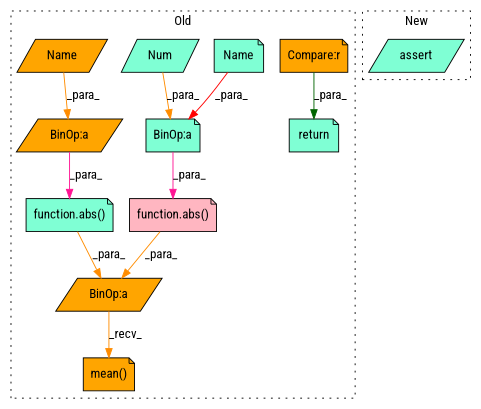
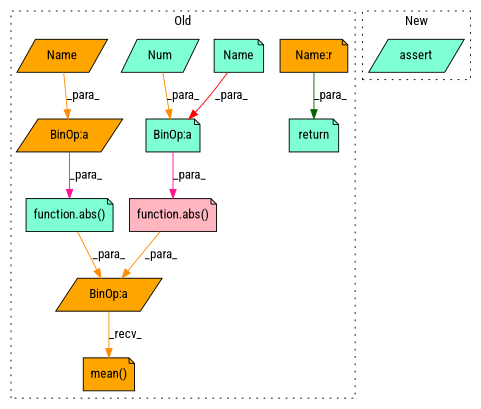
(314, 56) -> (314, 56)
